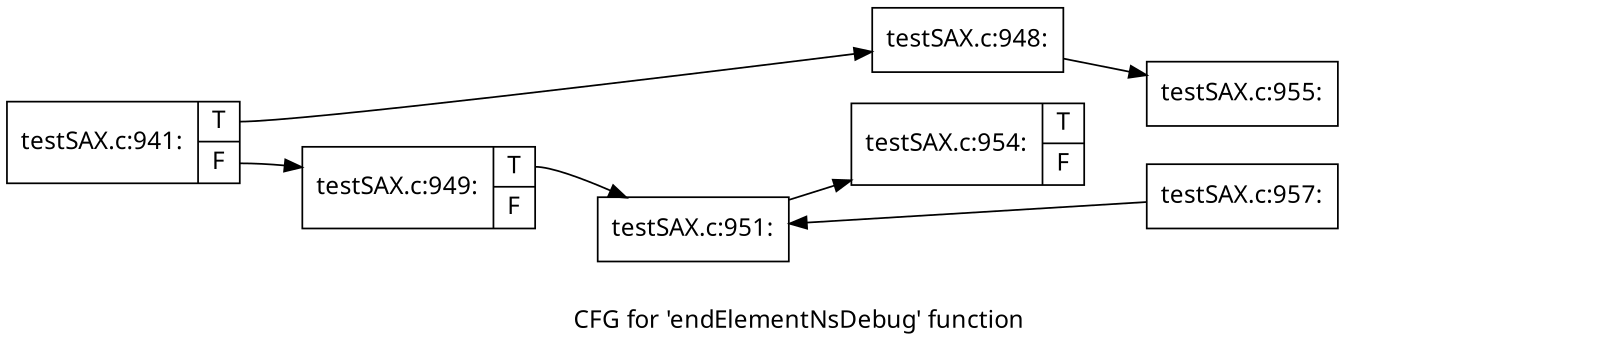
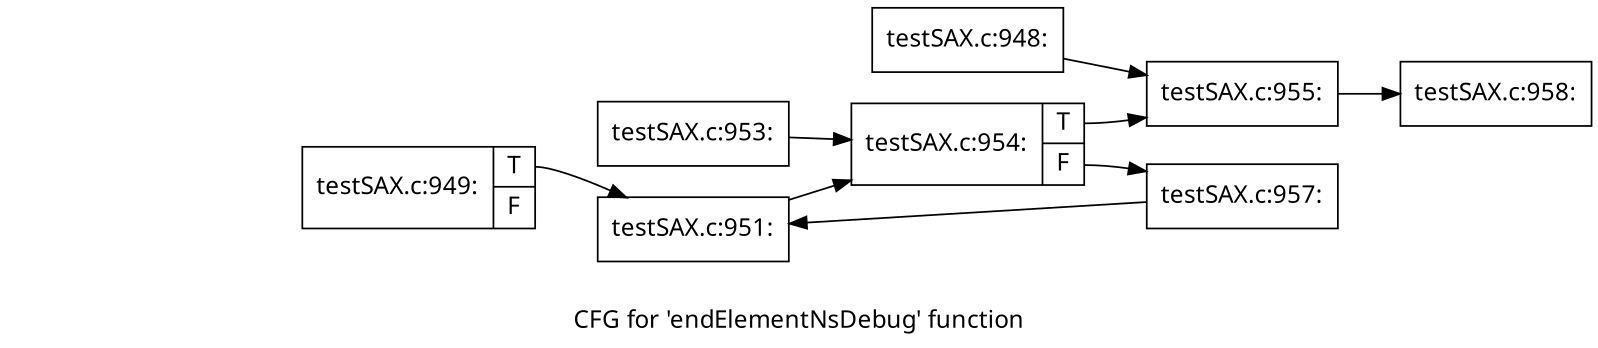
none -> (1496, 94)
none -> (1107, 122)
none -> (693, 134)
(123, 142) -> none
none -> (1107, 166)
